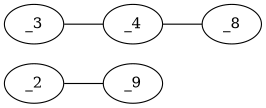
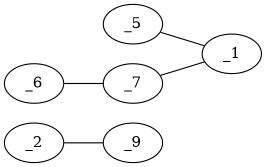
(34, 24) -> (34, 83)
(133, 24) -> (133, 83)
none -> (133, 24)
(232, 24) -> (232, 54)
